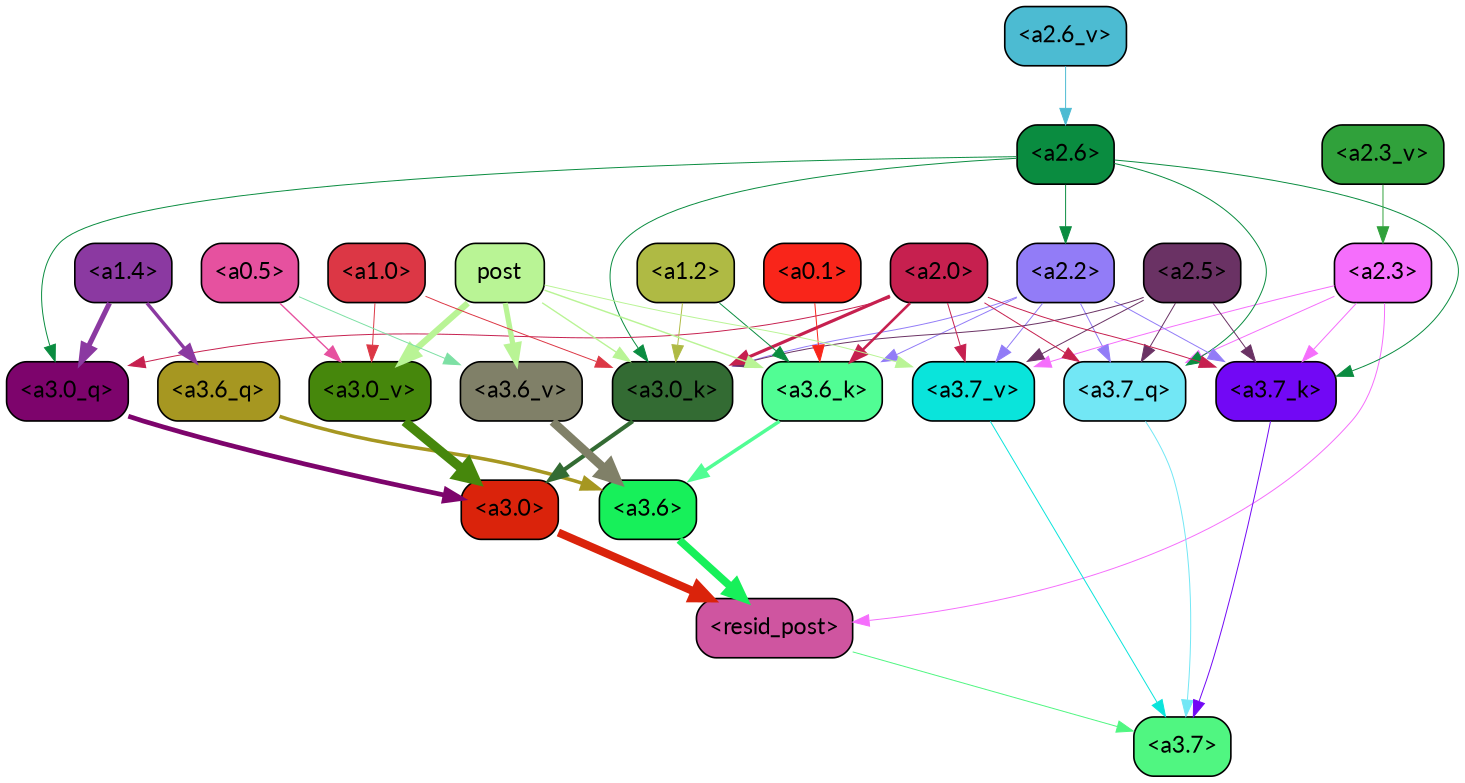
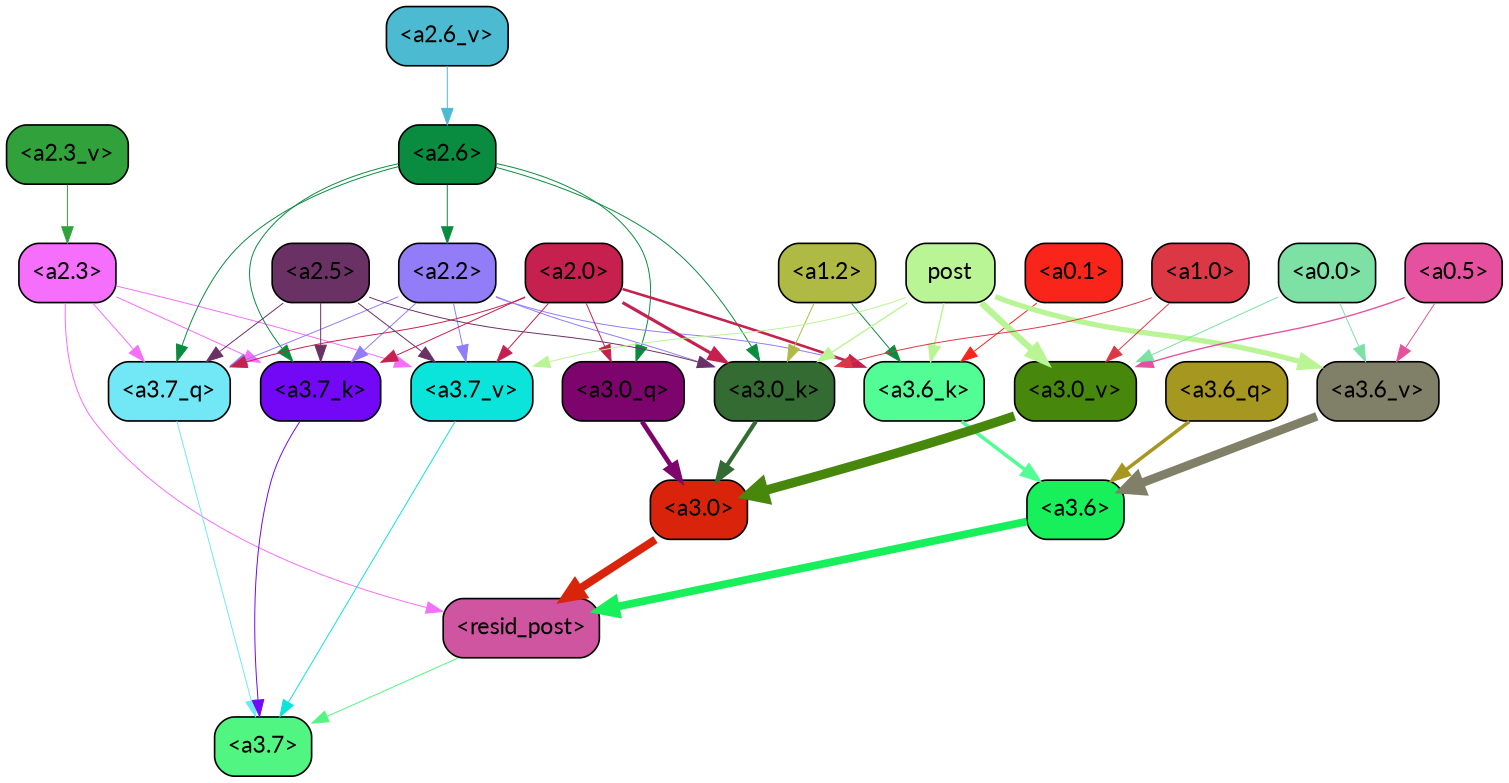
(123, 273) -> none
none -> (1327, 273)
(361, 323) -> (1420, 325)
